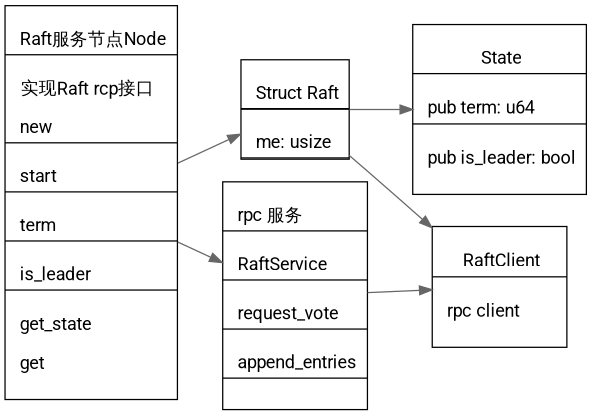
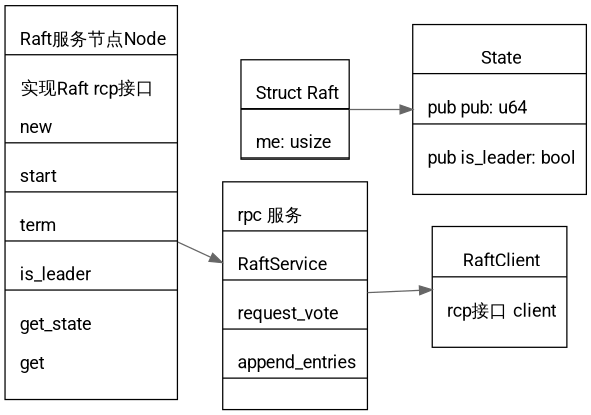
(479, 108) -> (475, 108)
(203, 151) -> none
(386, 187) -> none
(481, 311) -> (500, 311)
